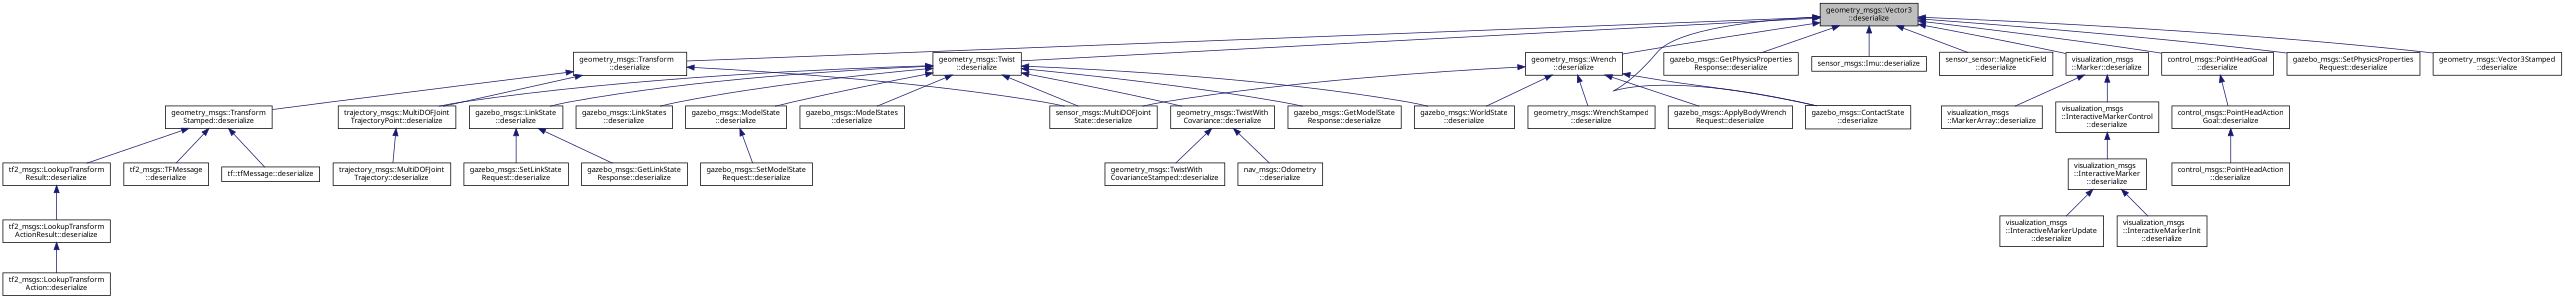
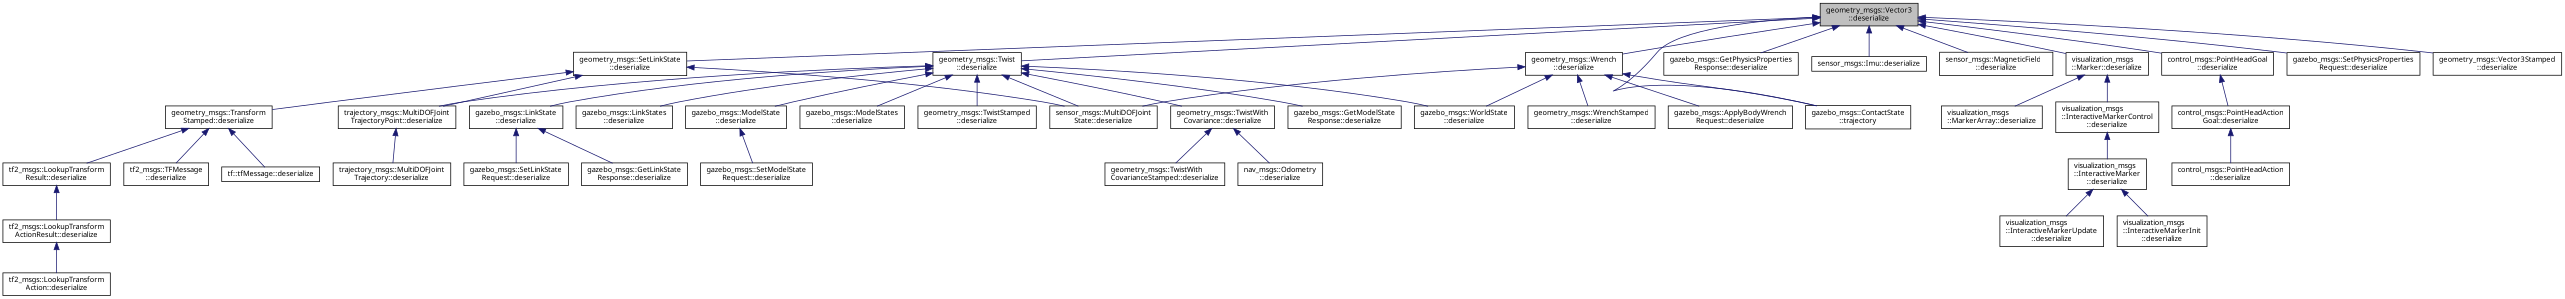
(630, 64) -> (630, 64)
(1996, 64) -> (1996, 64)
none -> (977, 117)
(1858, 117) -> (1858, 117)
